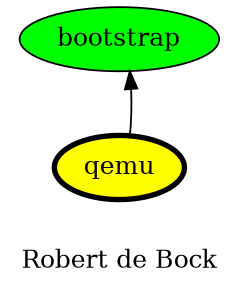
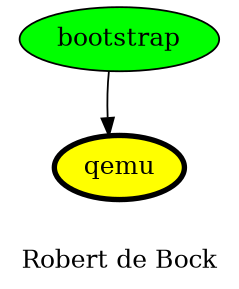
(131, 113) -> (107, 94)
